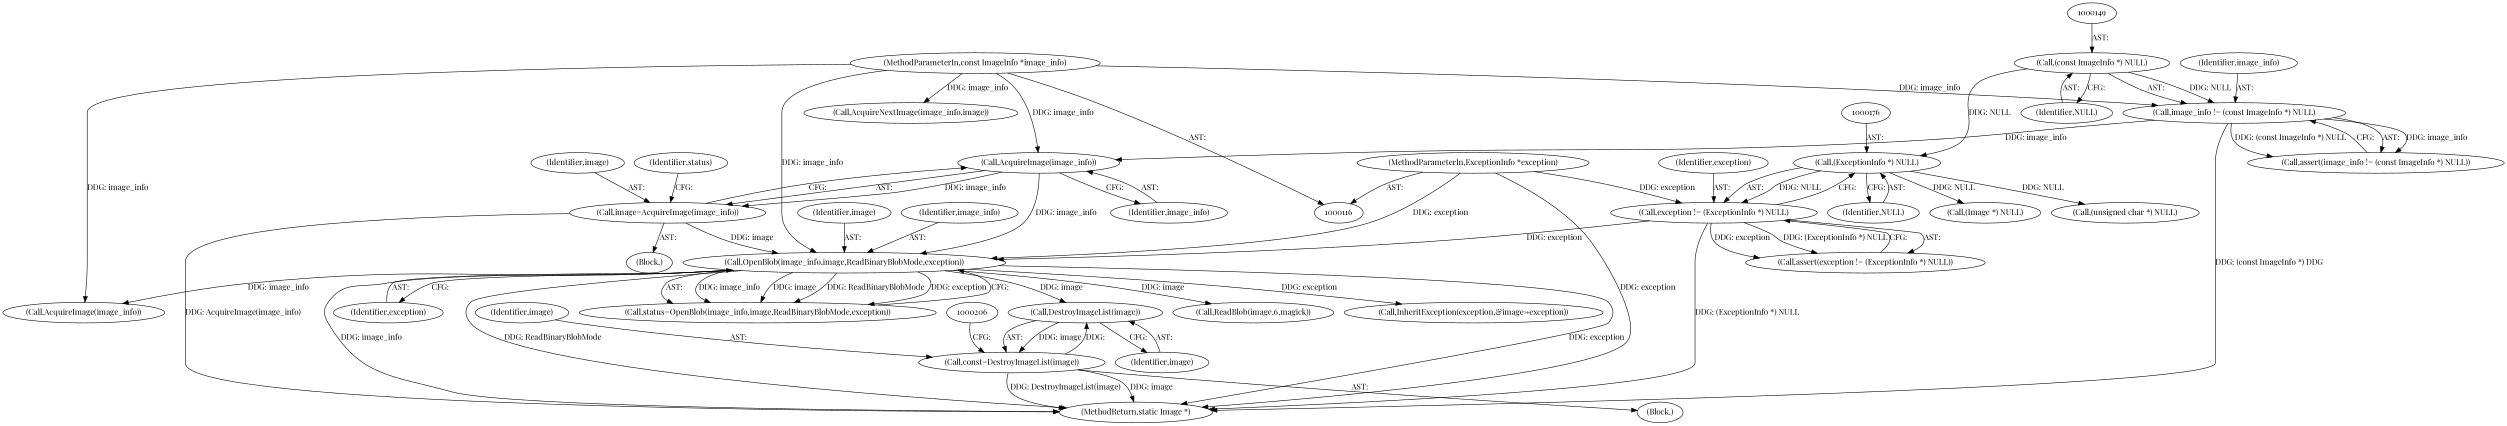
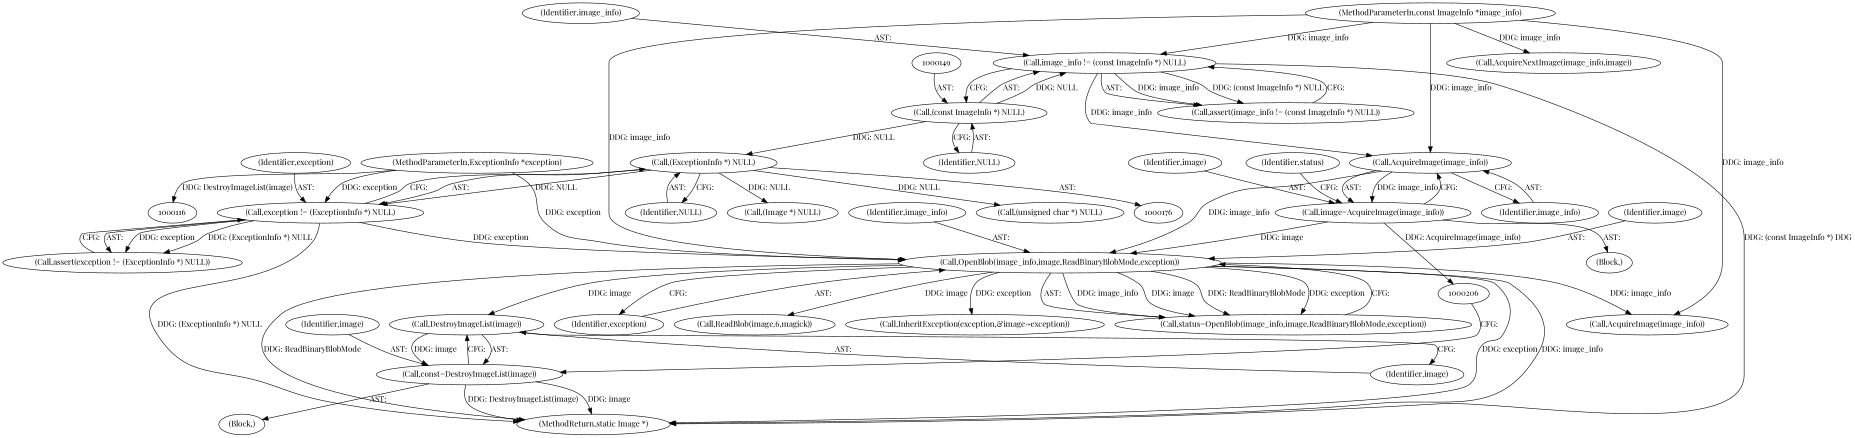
none -> (983, 76)
(1166, 131) -> none
(1866, 135) -> (953, 181)
(1396, 188) -> (238, 188)
(1096, 338) -> (478, 350)
(1533, 370) -> none
(370, 395) -> (1420, 255)
